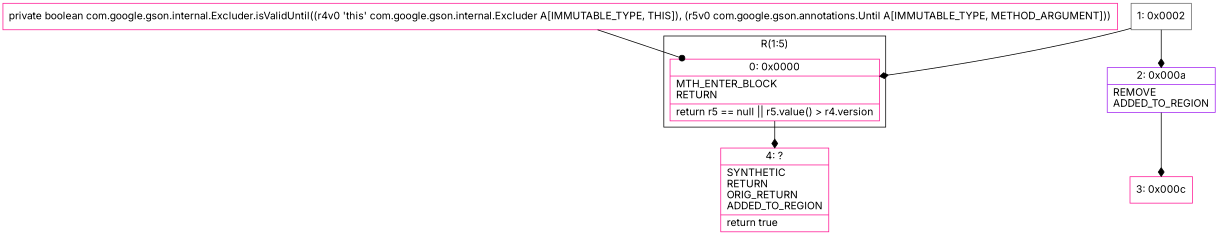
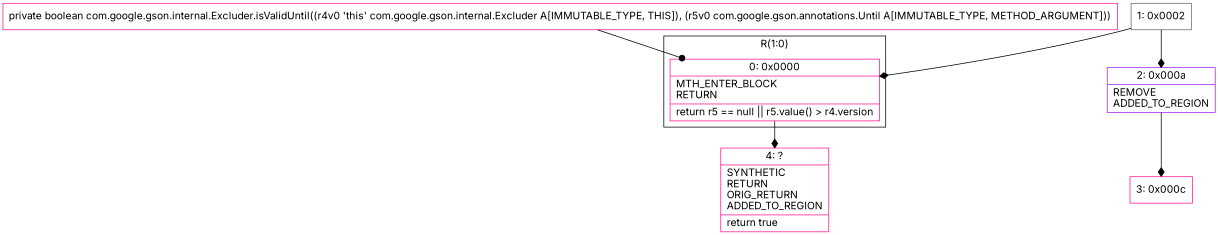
(775, 44) -> (775, 44)
